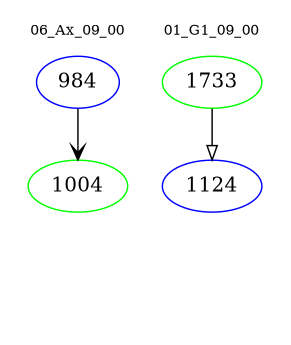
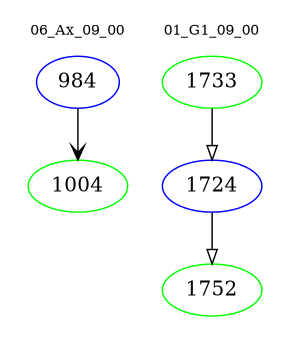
(212, 186) -> (212, 186)
none -> (212, 290)
